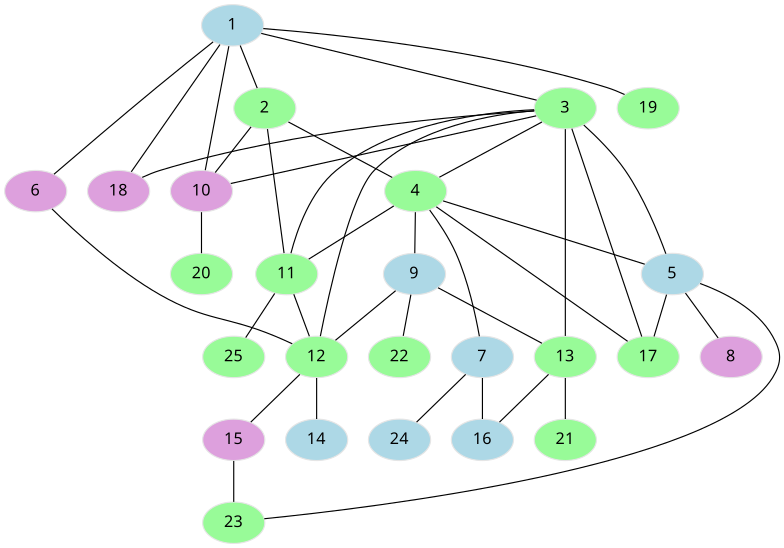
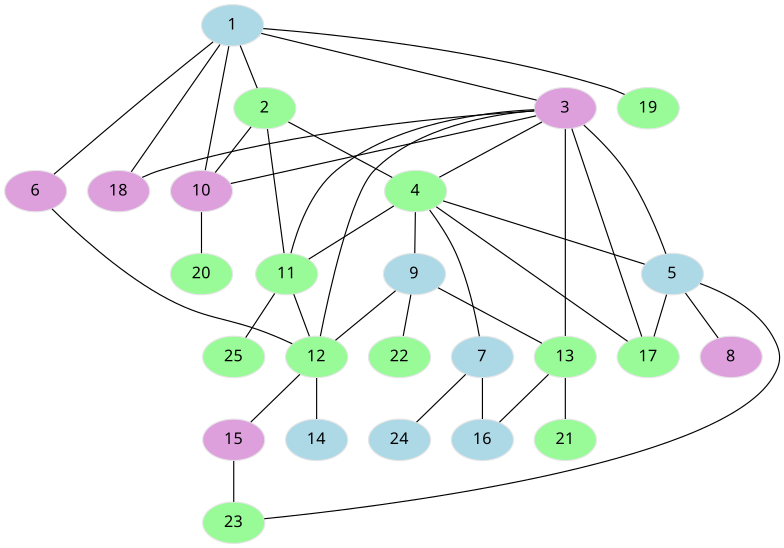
(565, 108) -> (565, 108)
